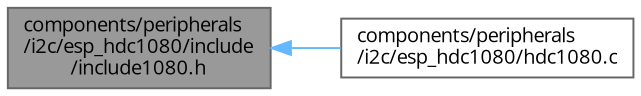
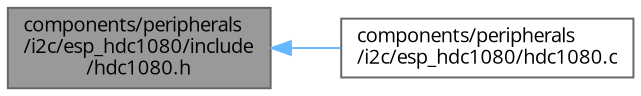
(139, 48) -> (139, 48)
